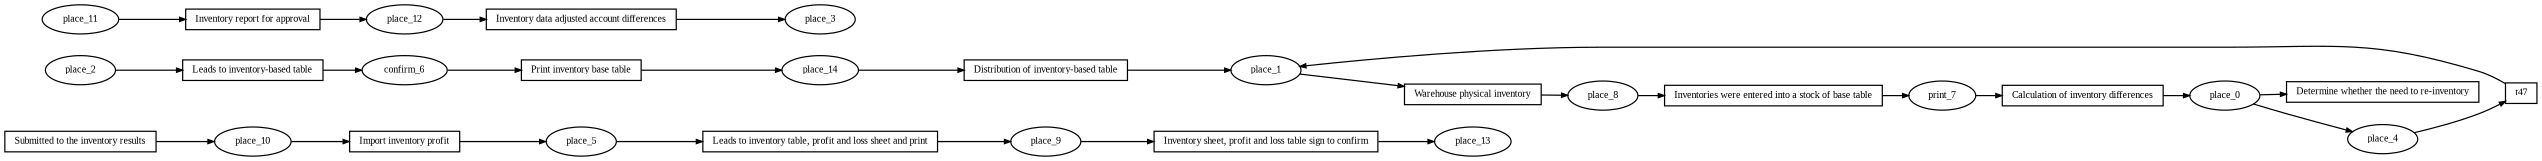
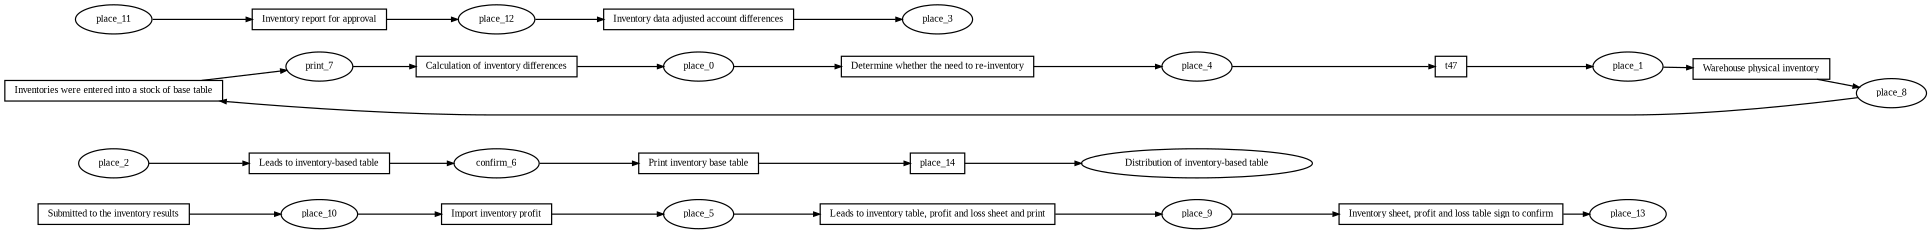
(820, 70) -> (938, 163)
(1046, 70) -> (1197, 163)
(1176, 70) -> none
(2300, 117) -> (1095, 67)
